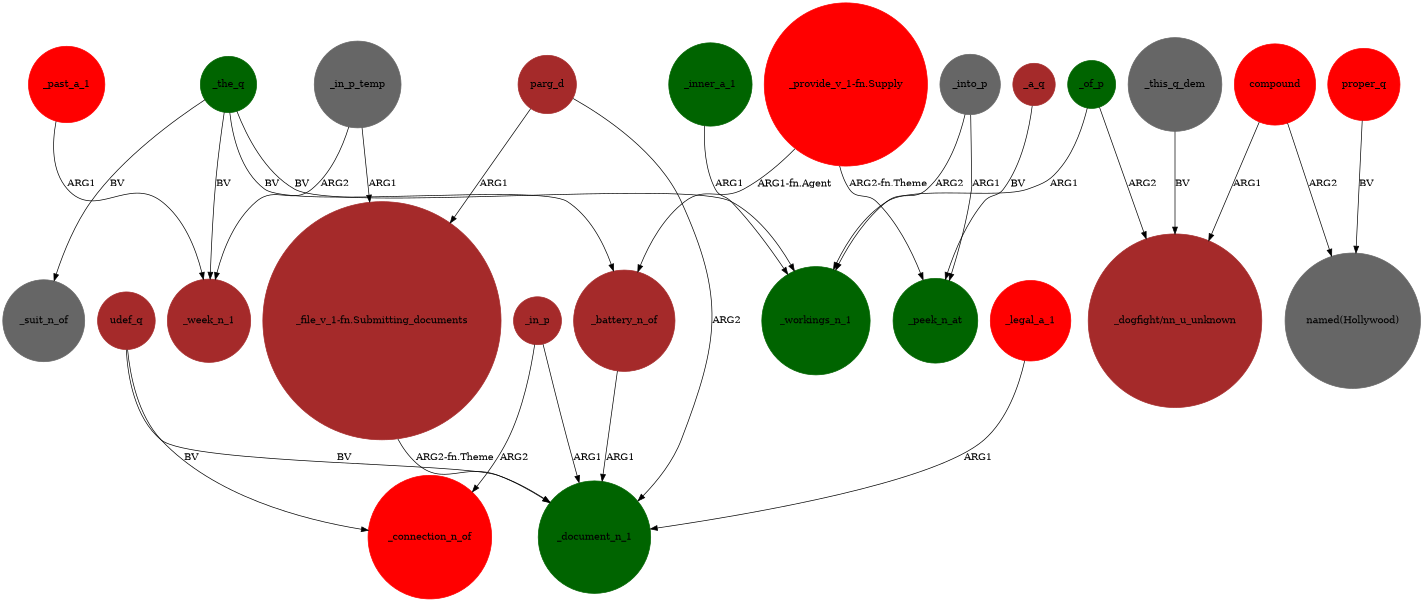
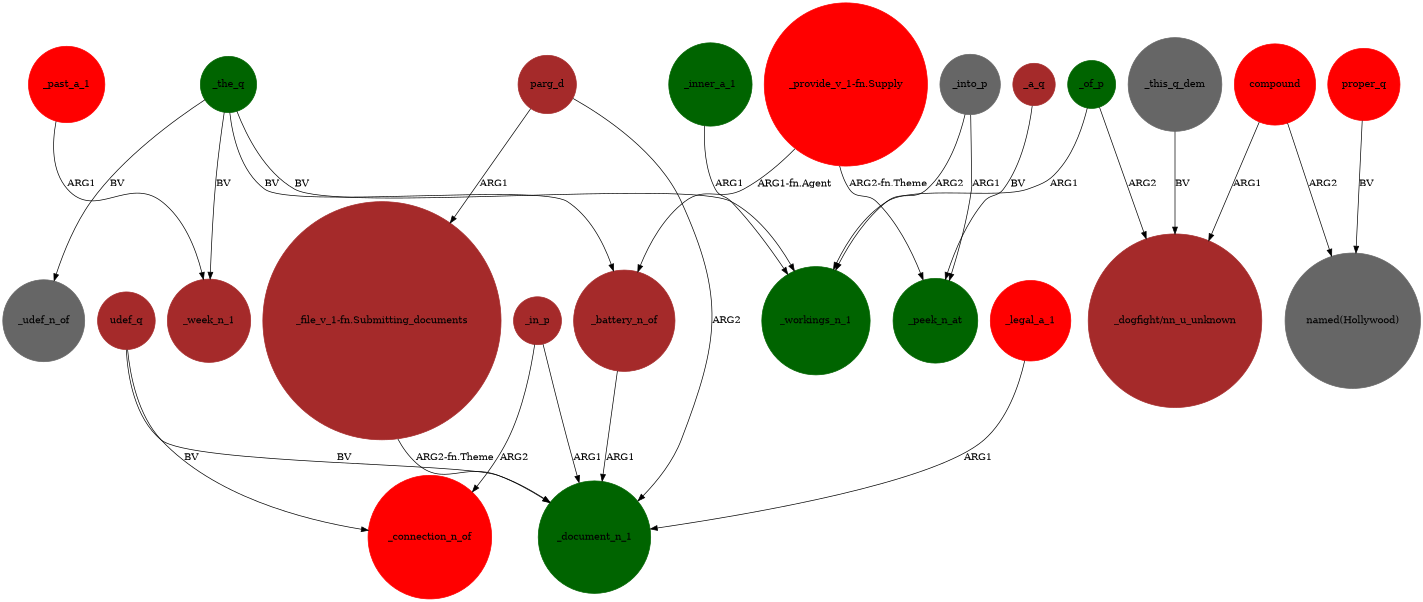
(358, 84) -> none
(44, 321) -> (44, 321)
